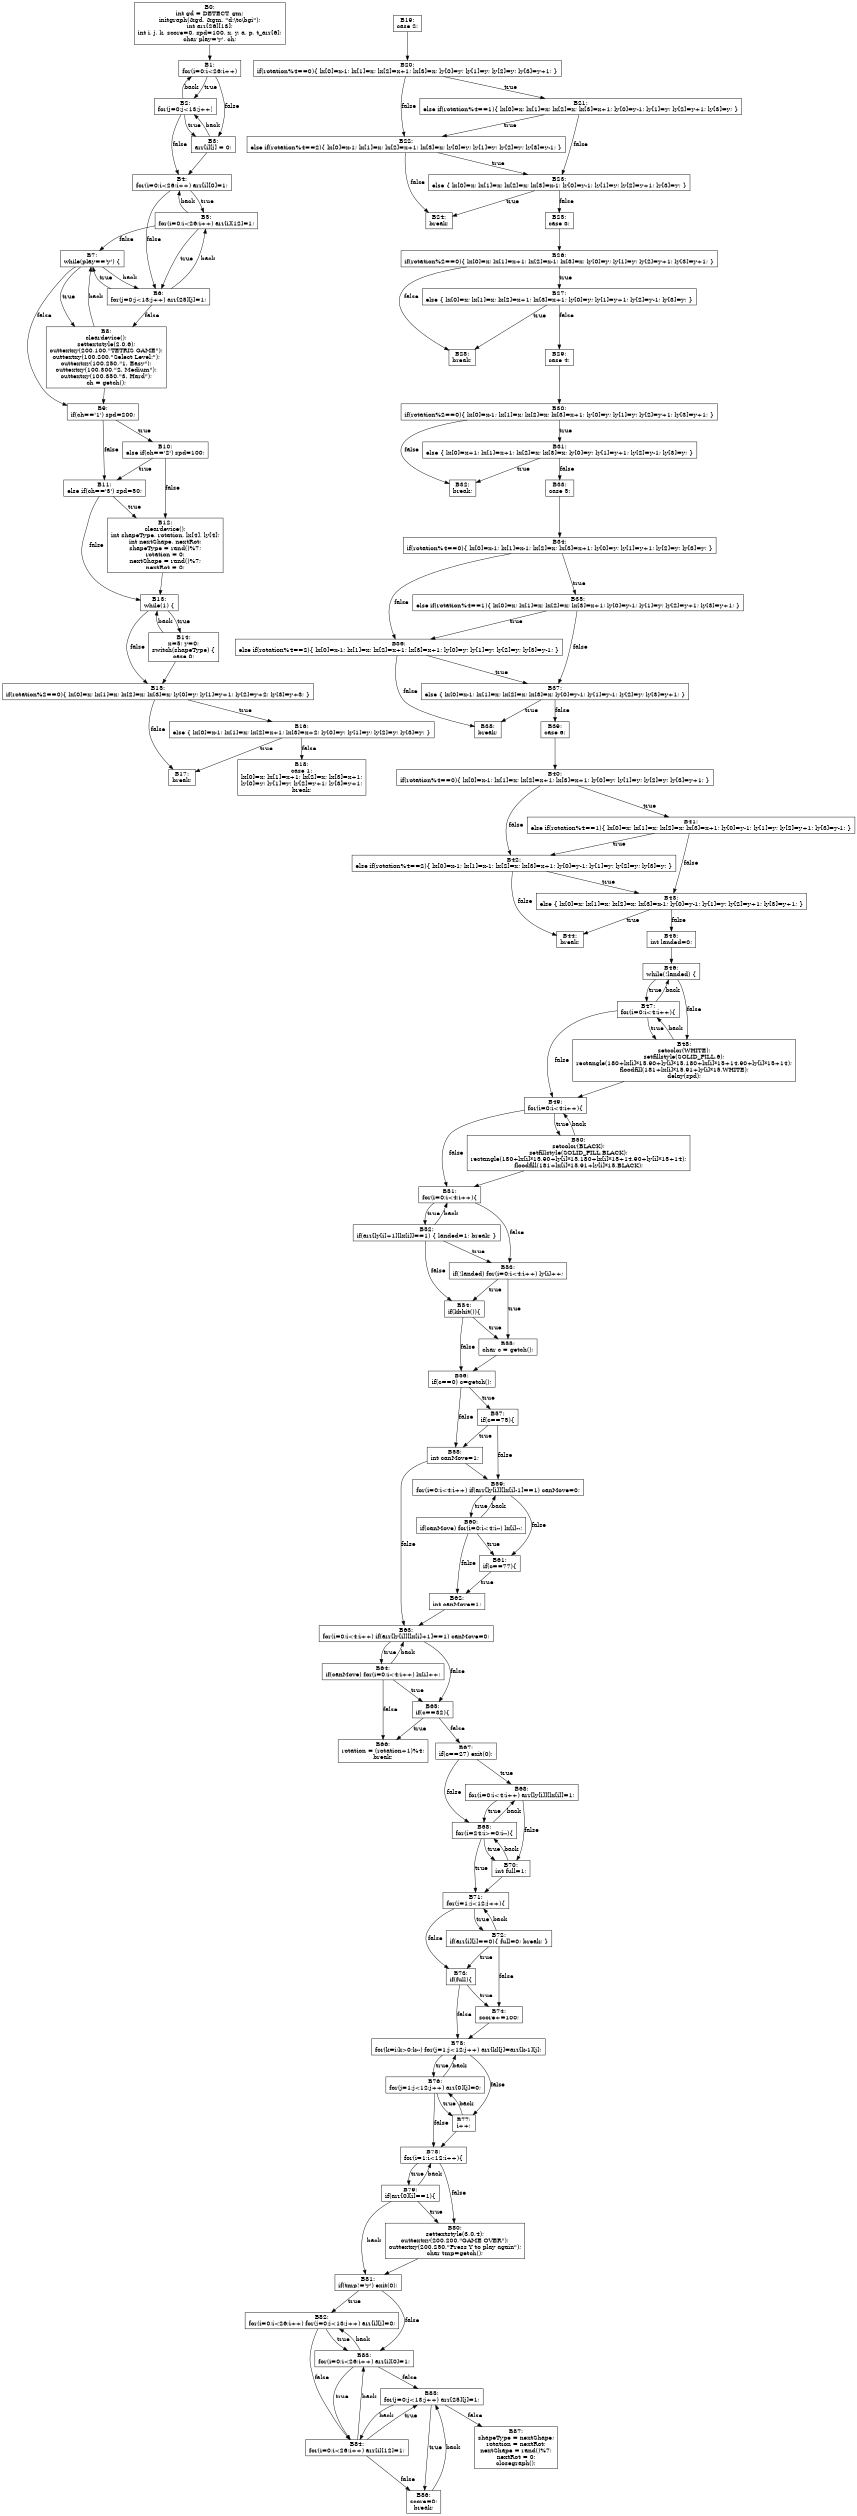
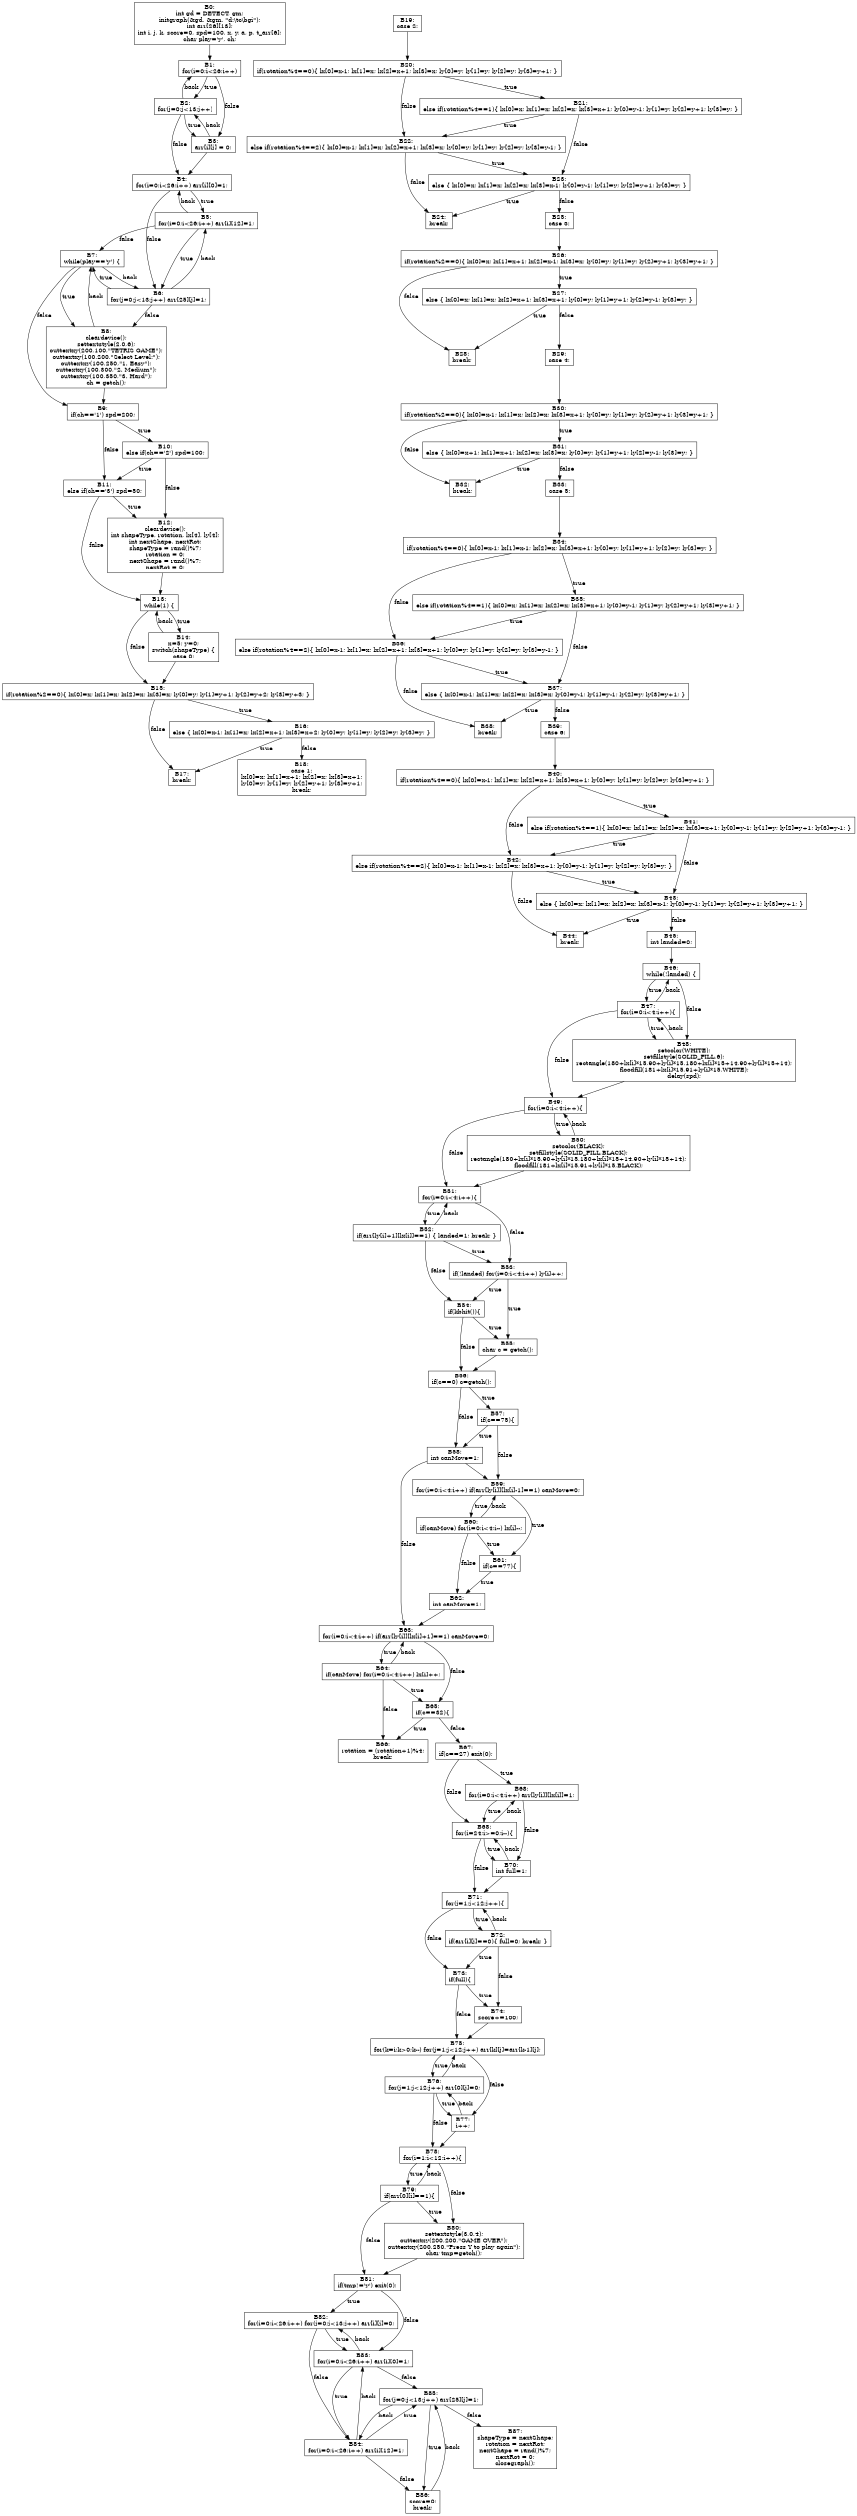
(539, 1525) -> (538, 1525)
(482, 1869) -> (481, 1869)
(374, 2241) -> (373, 2241)
